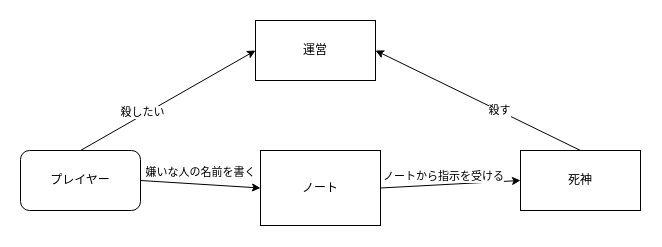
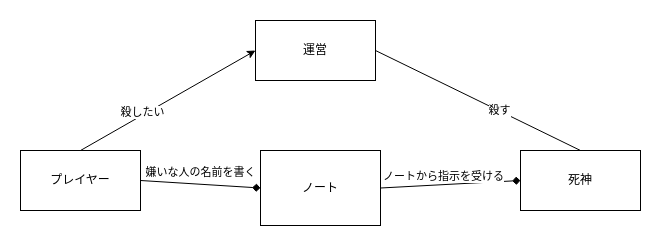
(382, 54) -> (380, 53)
(81, 181) -> (81, 181)
(512, 181) -> (511, 181)
(252, 187) -> (251, 187)
